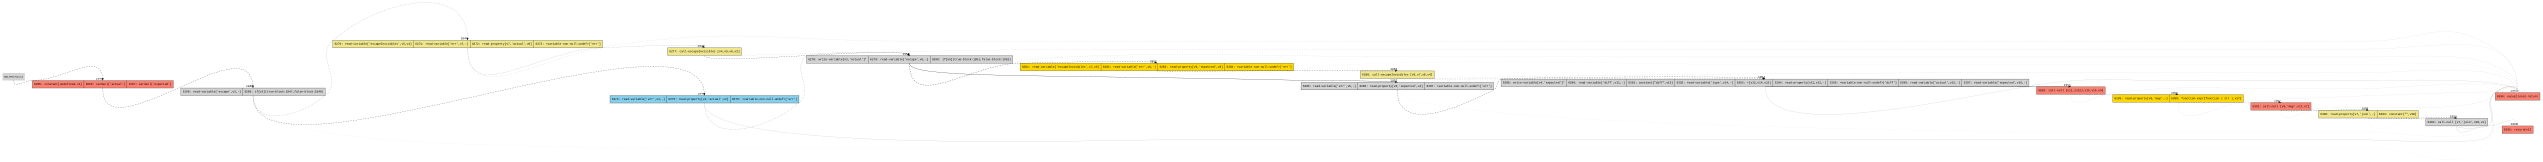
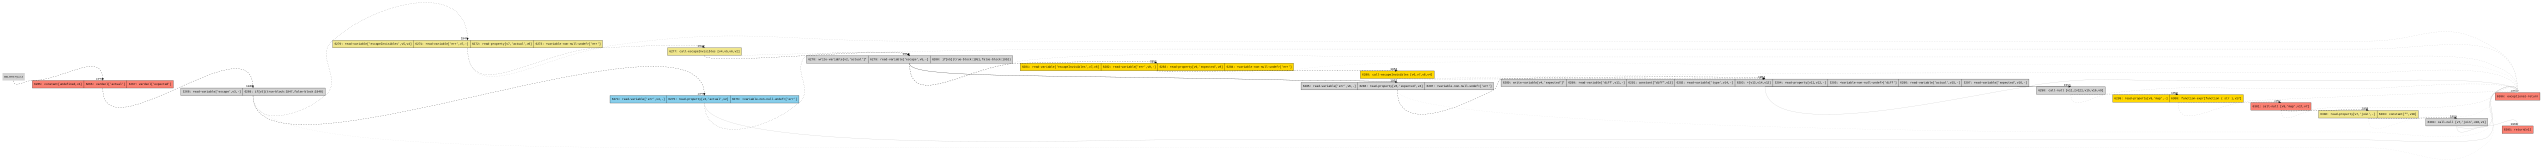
(1397, 75) -> (1397, 75)
(2071, 91) -> (2071, 91)
